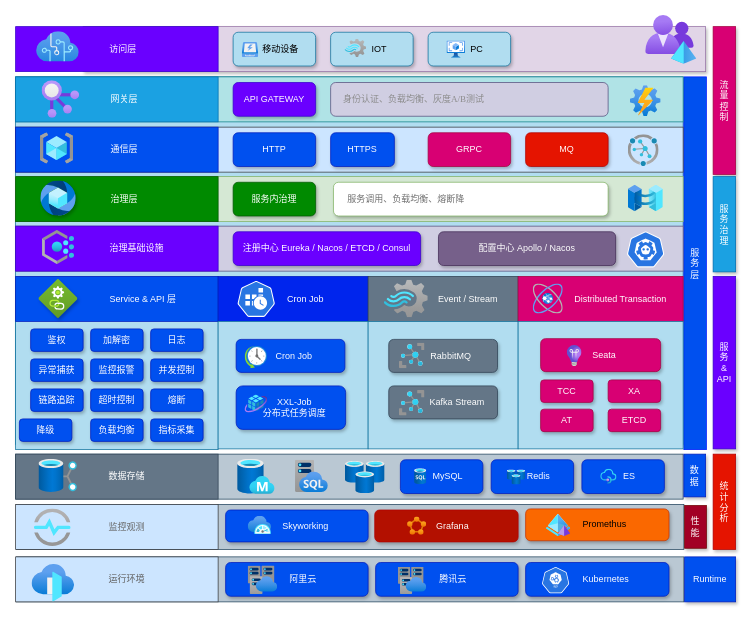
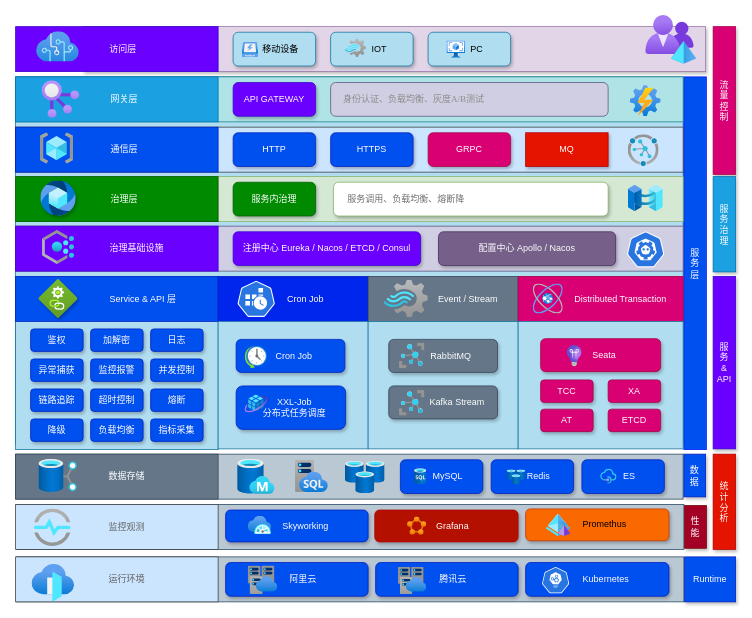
(362, 150) -> (372, 150)
(567, 150) -> (567, 150)
(45, 430) -> (57, 430)
